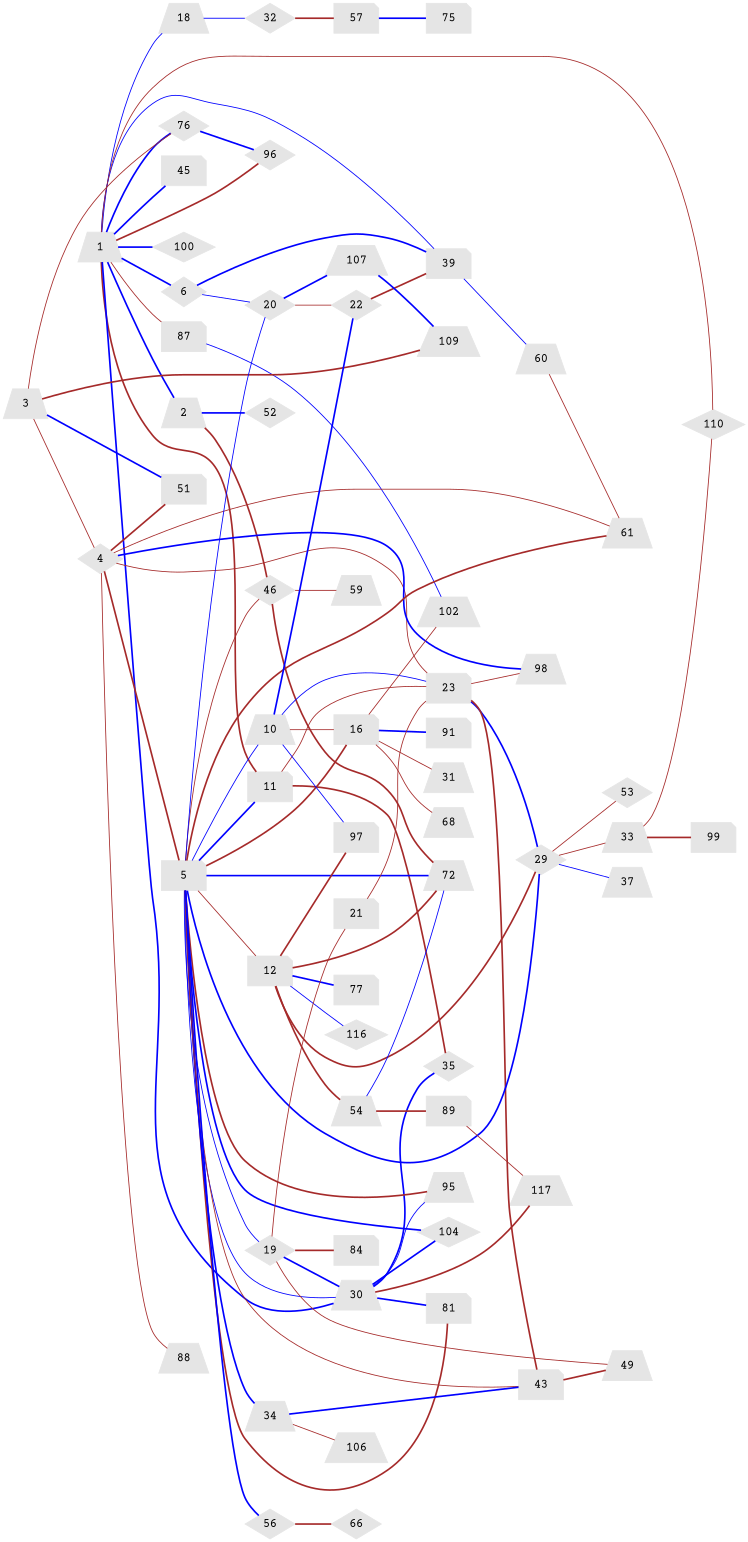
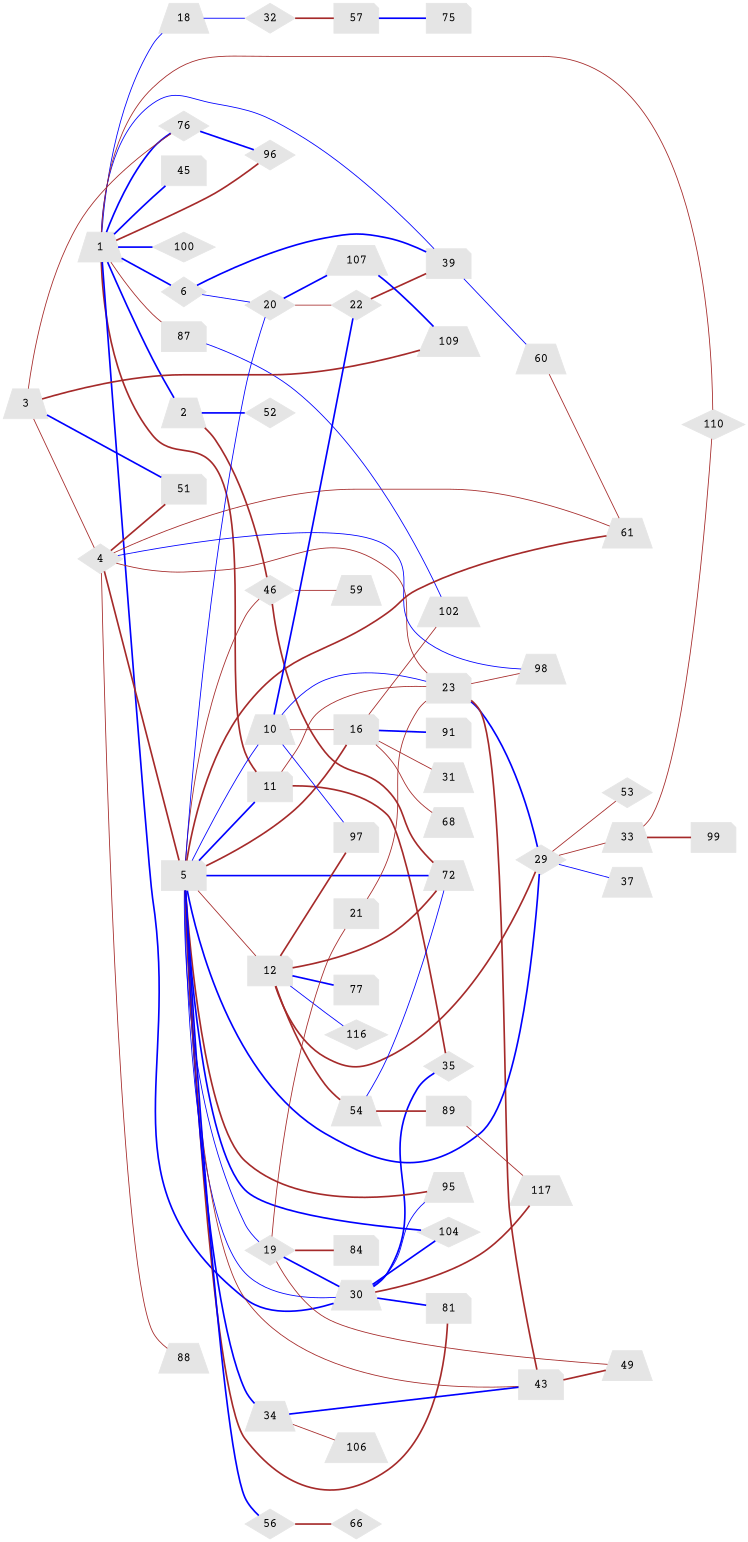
(357, 536) -> (357, 536)
